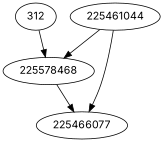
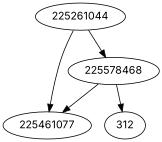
(115, 17) -> (80, 17)
(41, 40) -> (119, 95)
(82, 125) -> (47, 125)
